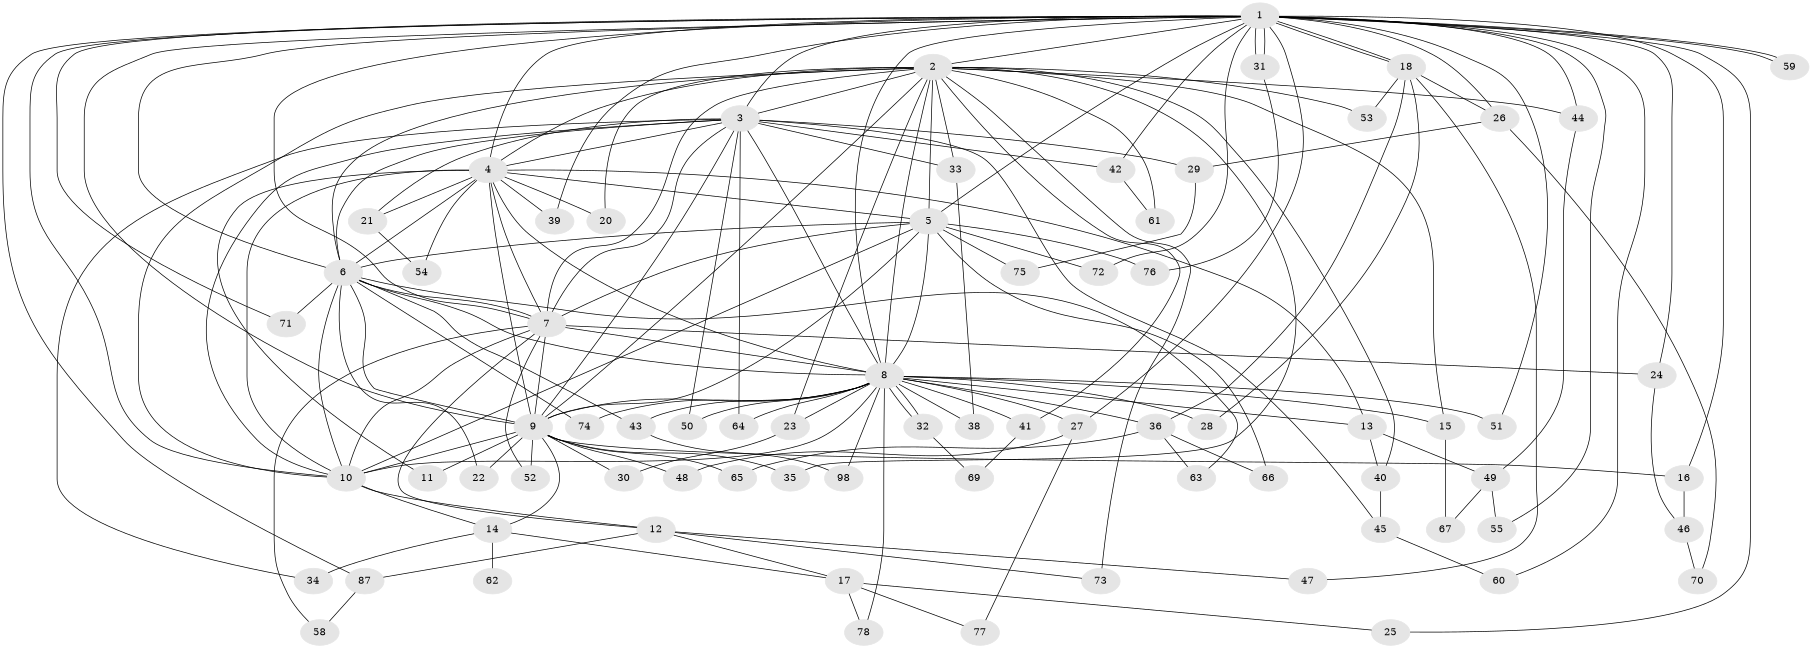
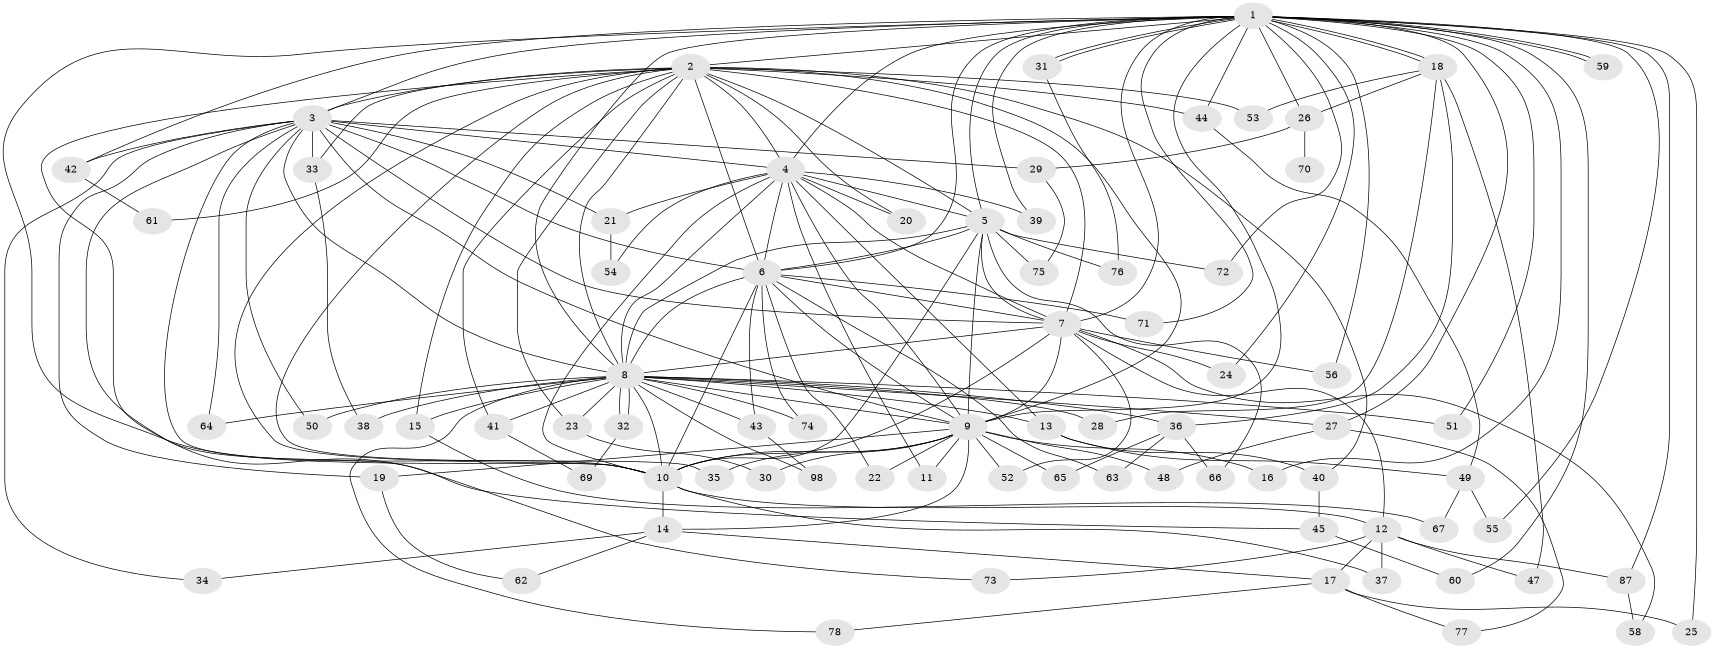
none -> (1332, 376)
none -> (380, 478)
(1684, 530) -> none
none -> (1382, 581)
